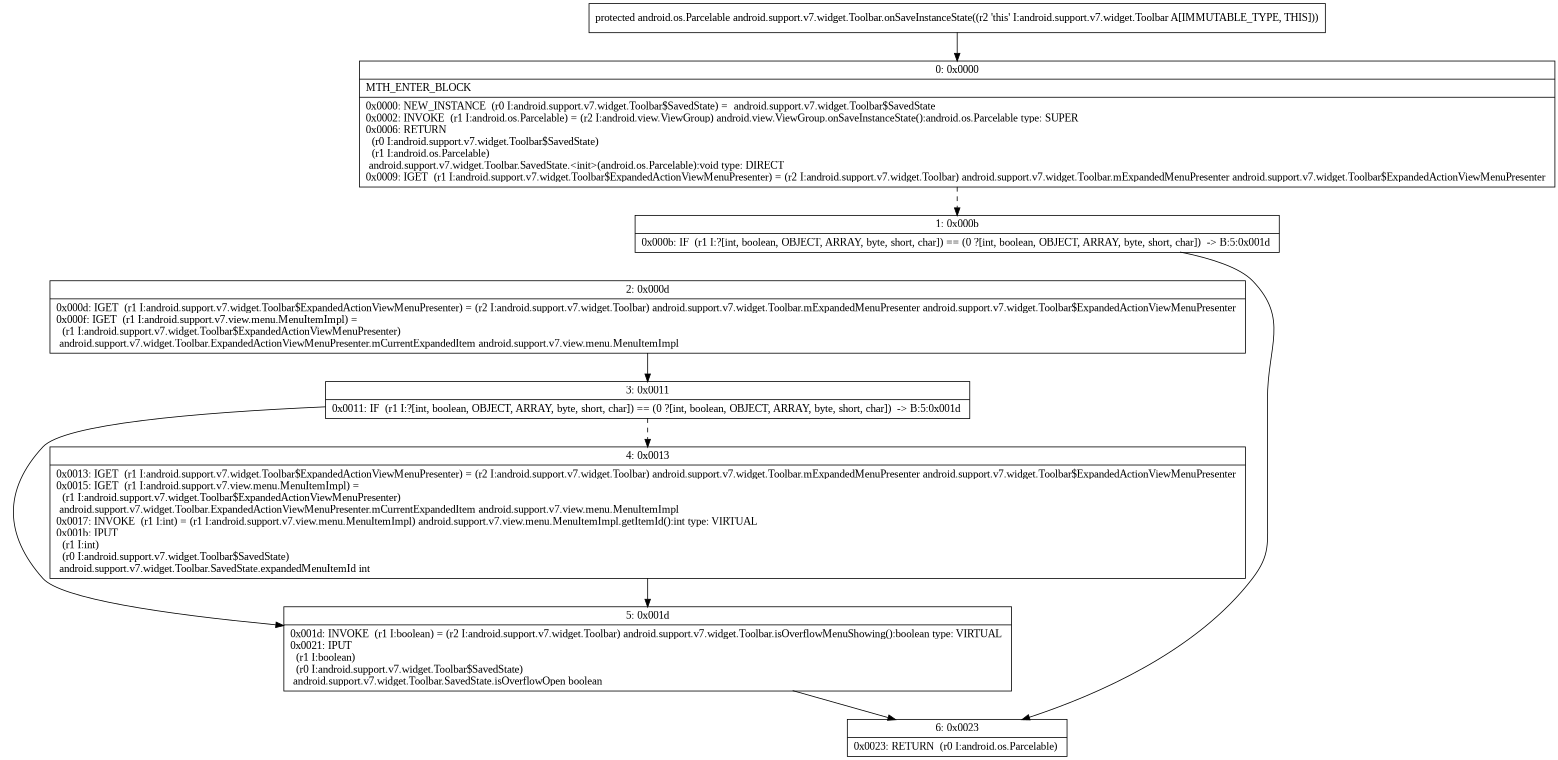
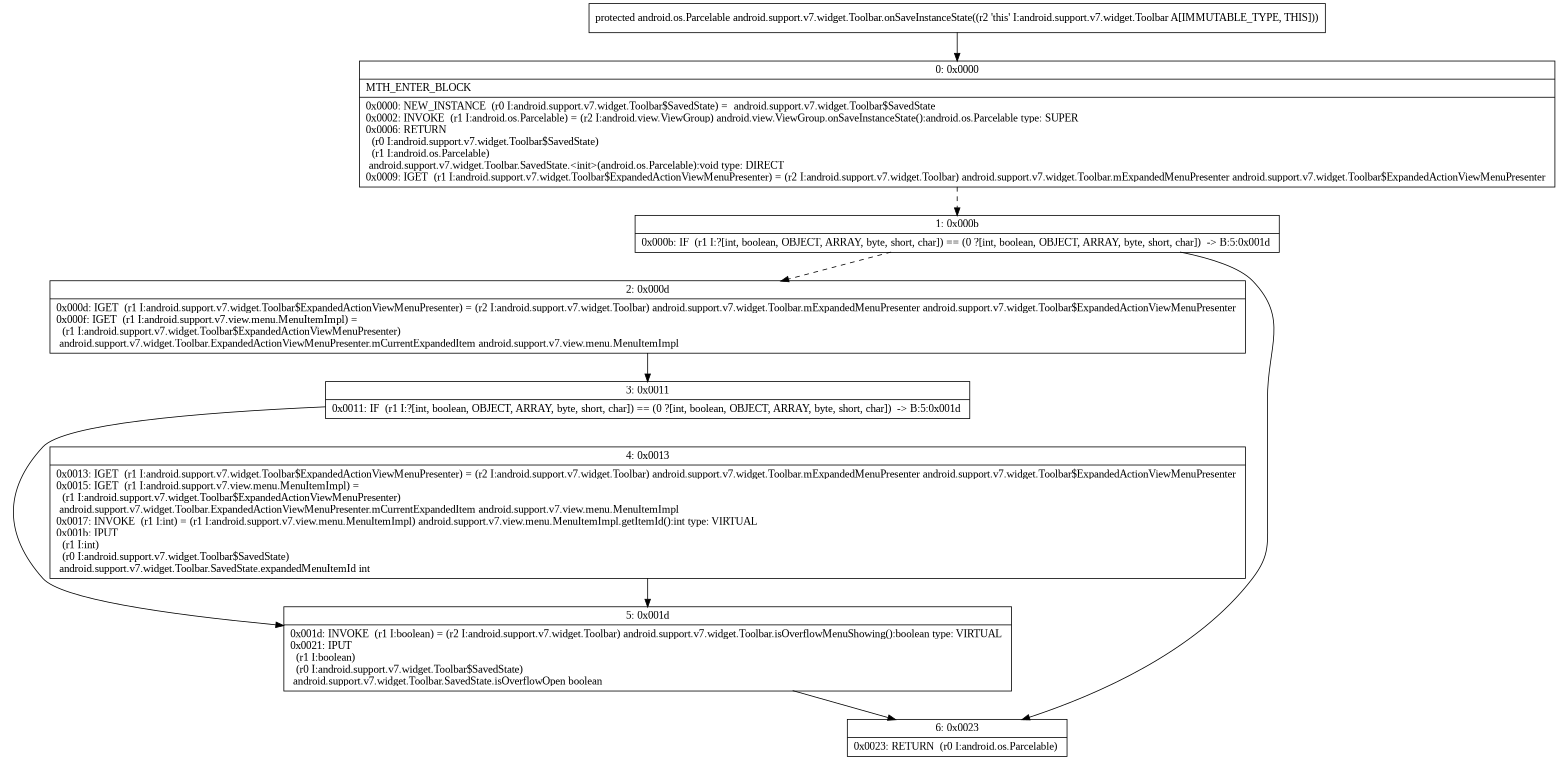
none -> (840, 266)
(648, 429) -> none
